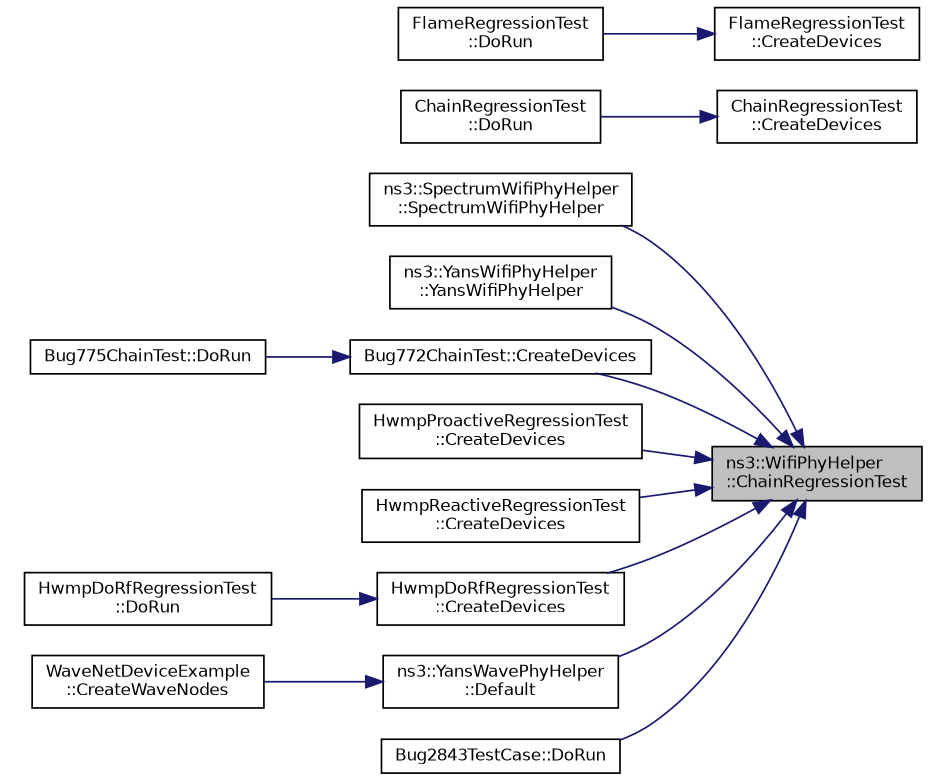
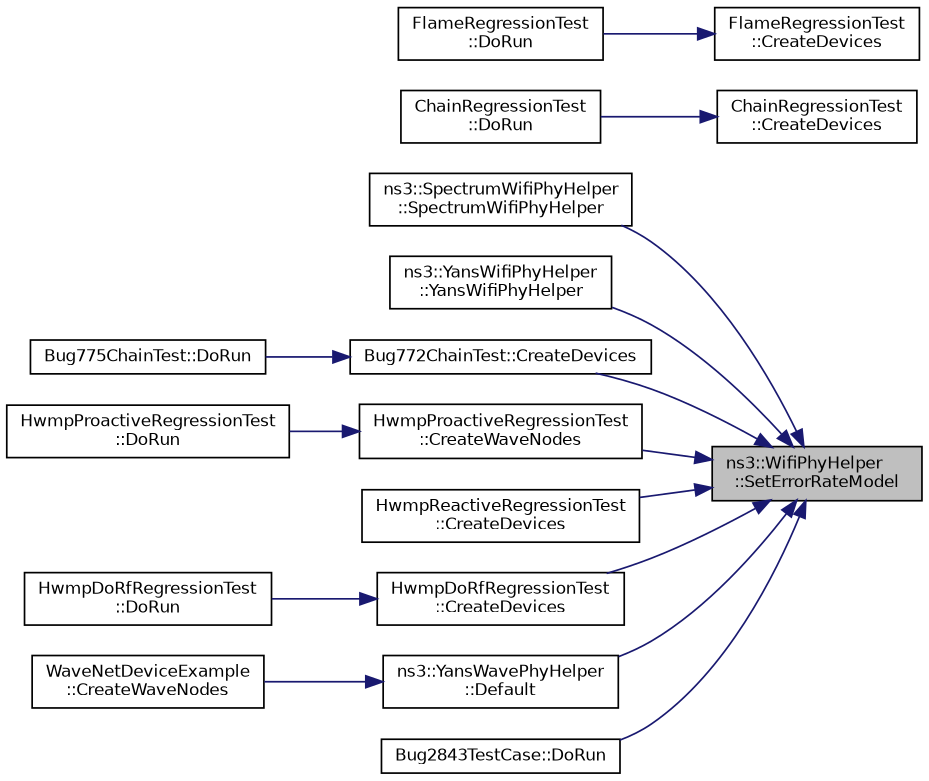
none -> (148, 431)
(501, 431) -> (501, 431)
(817, 474) -> (817, 474)
